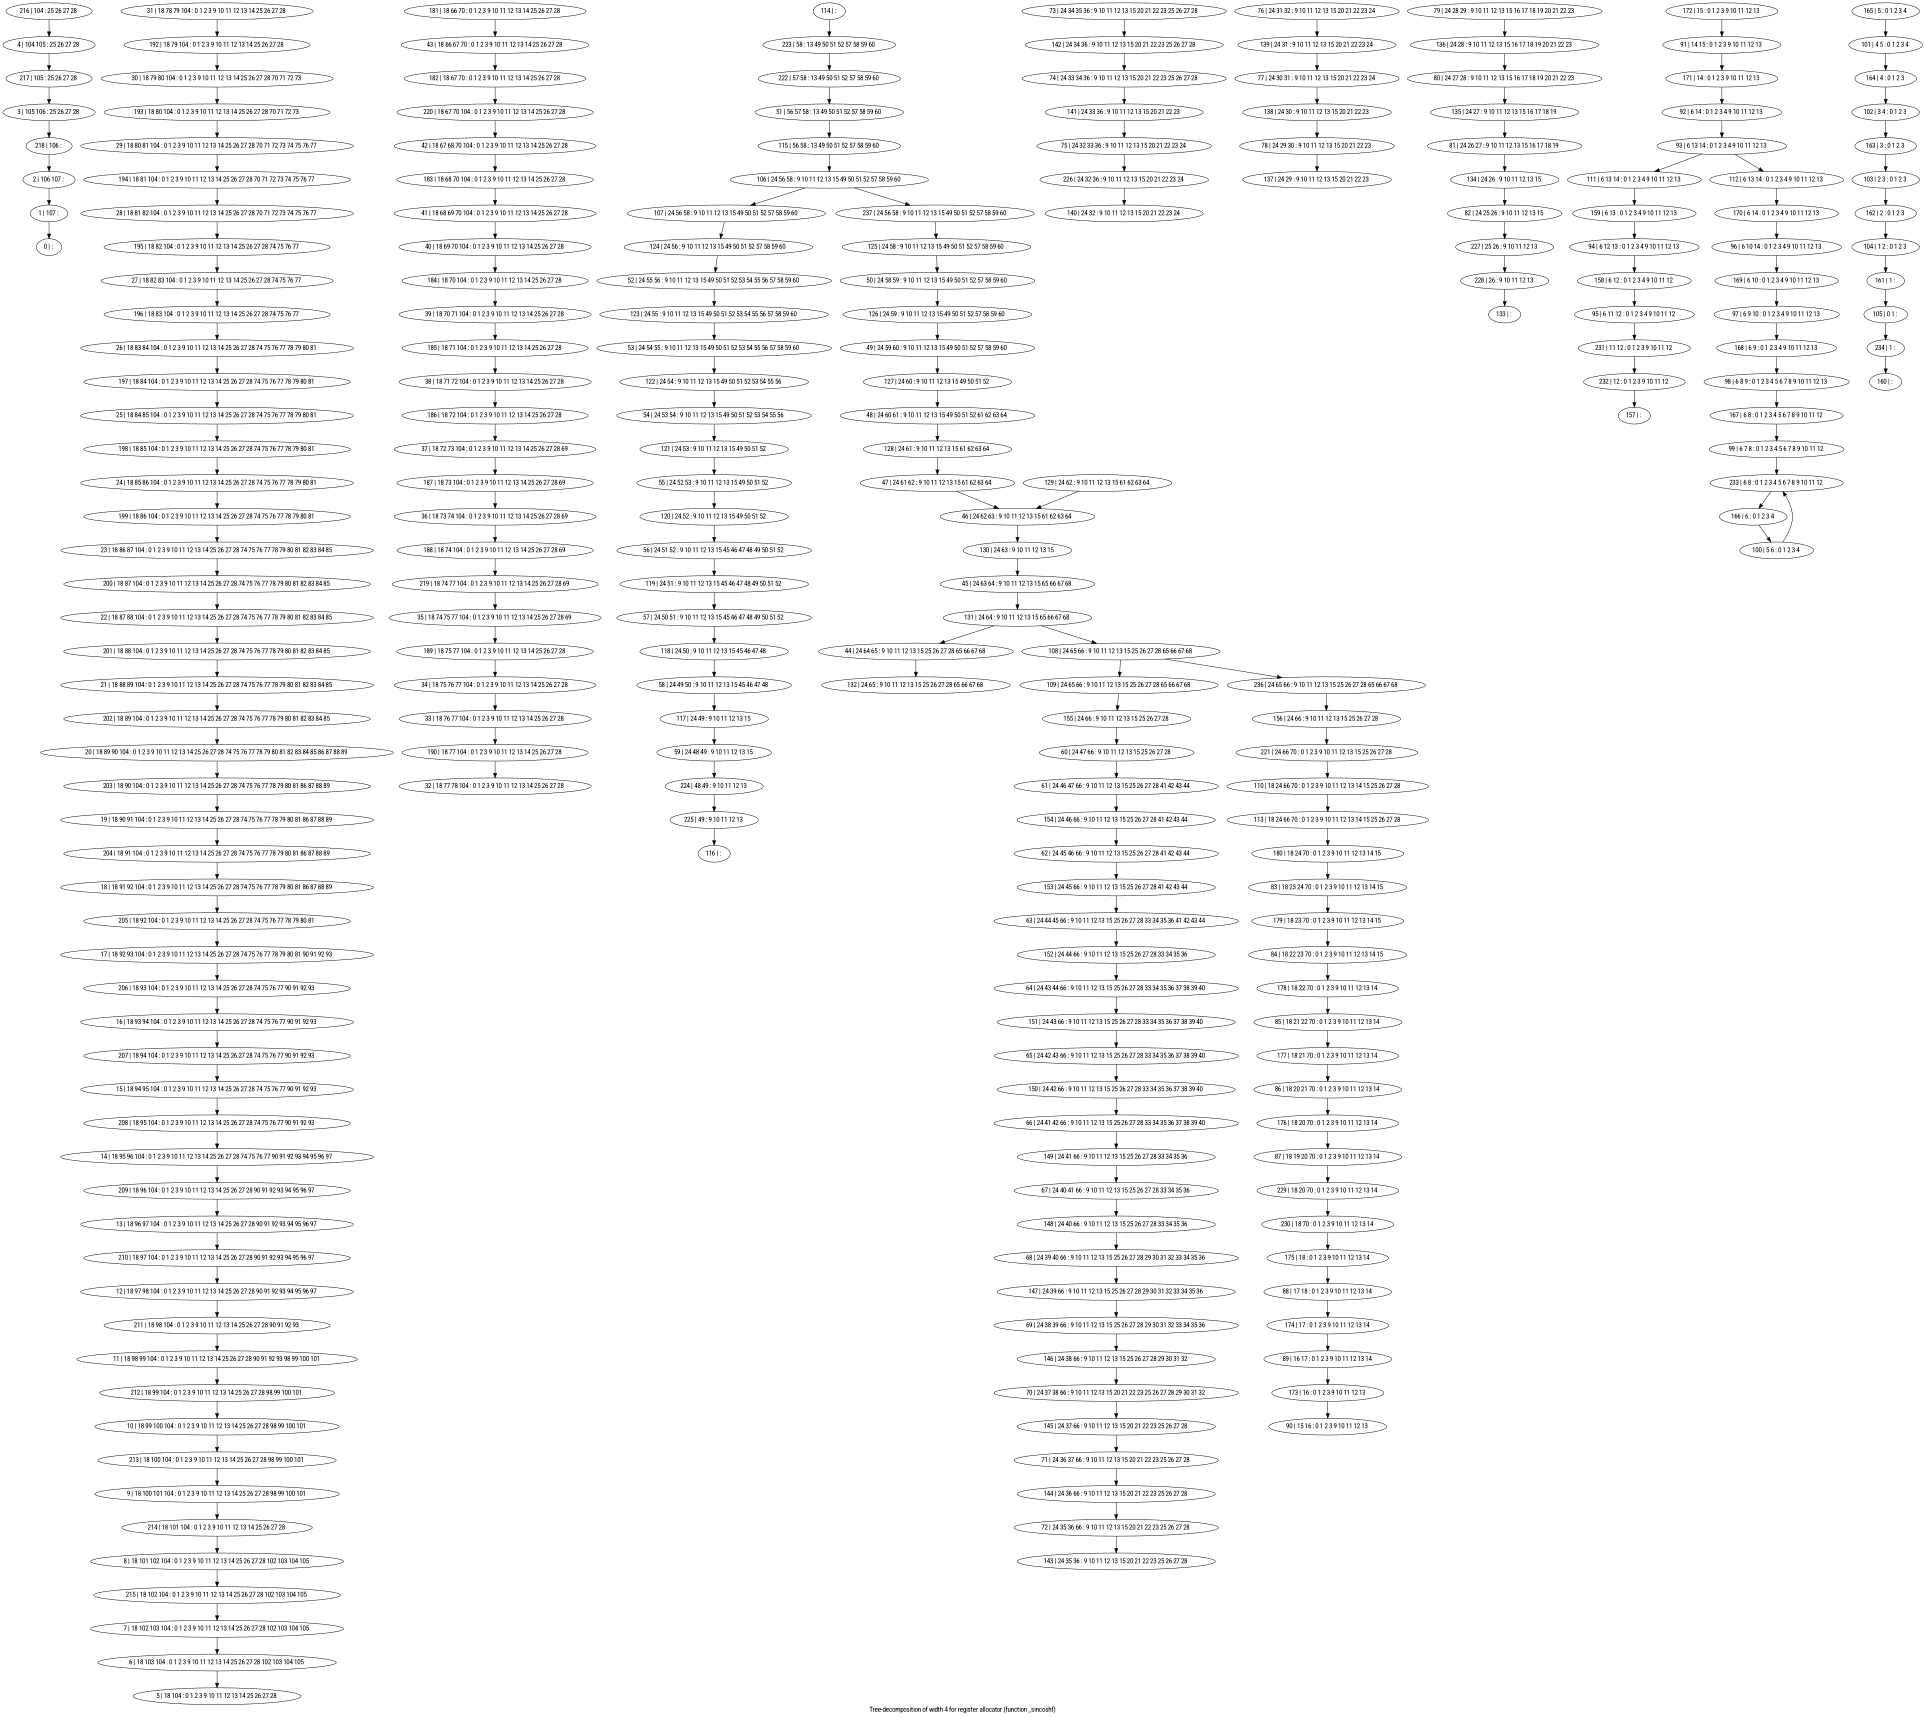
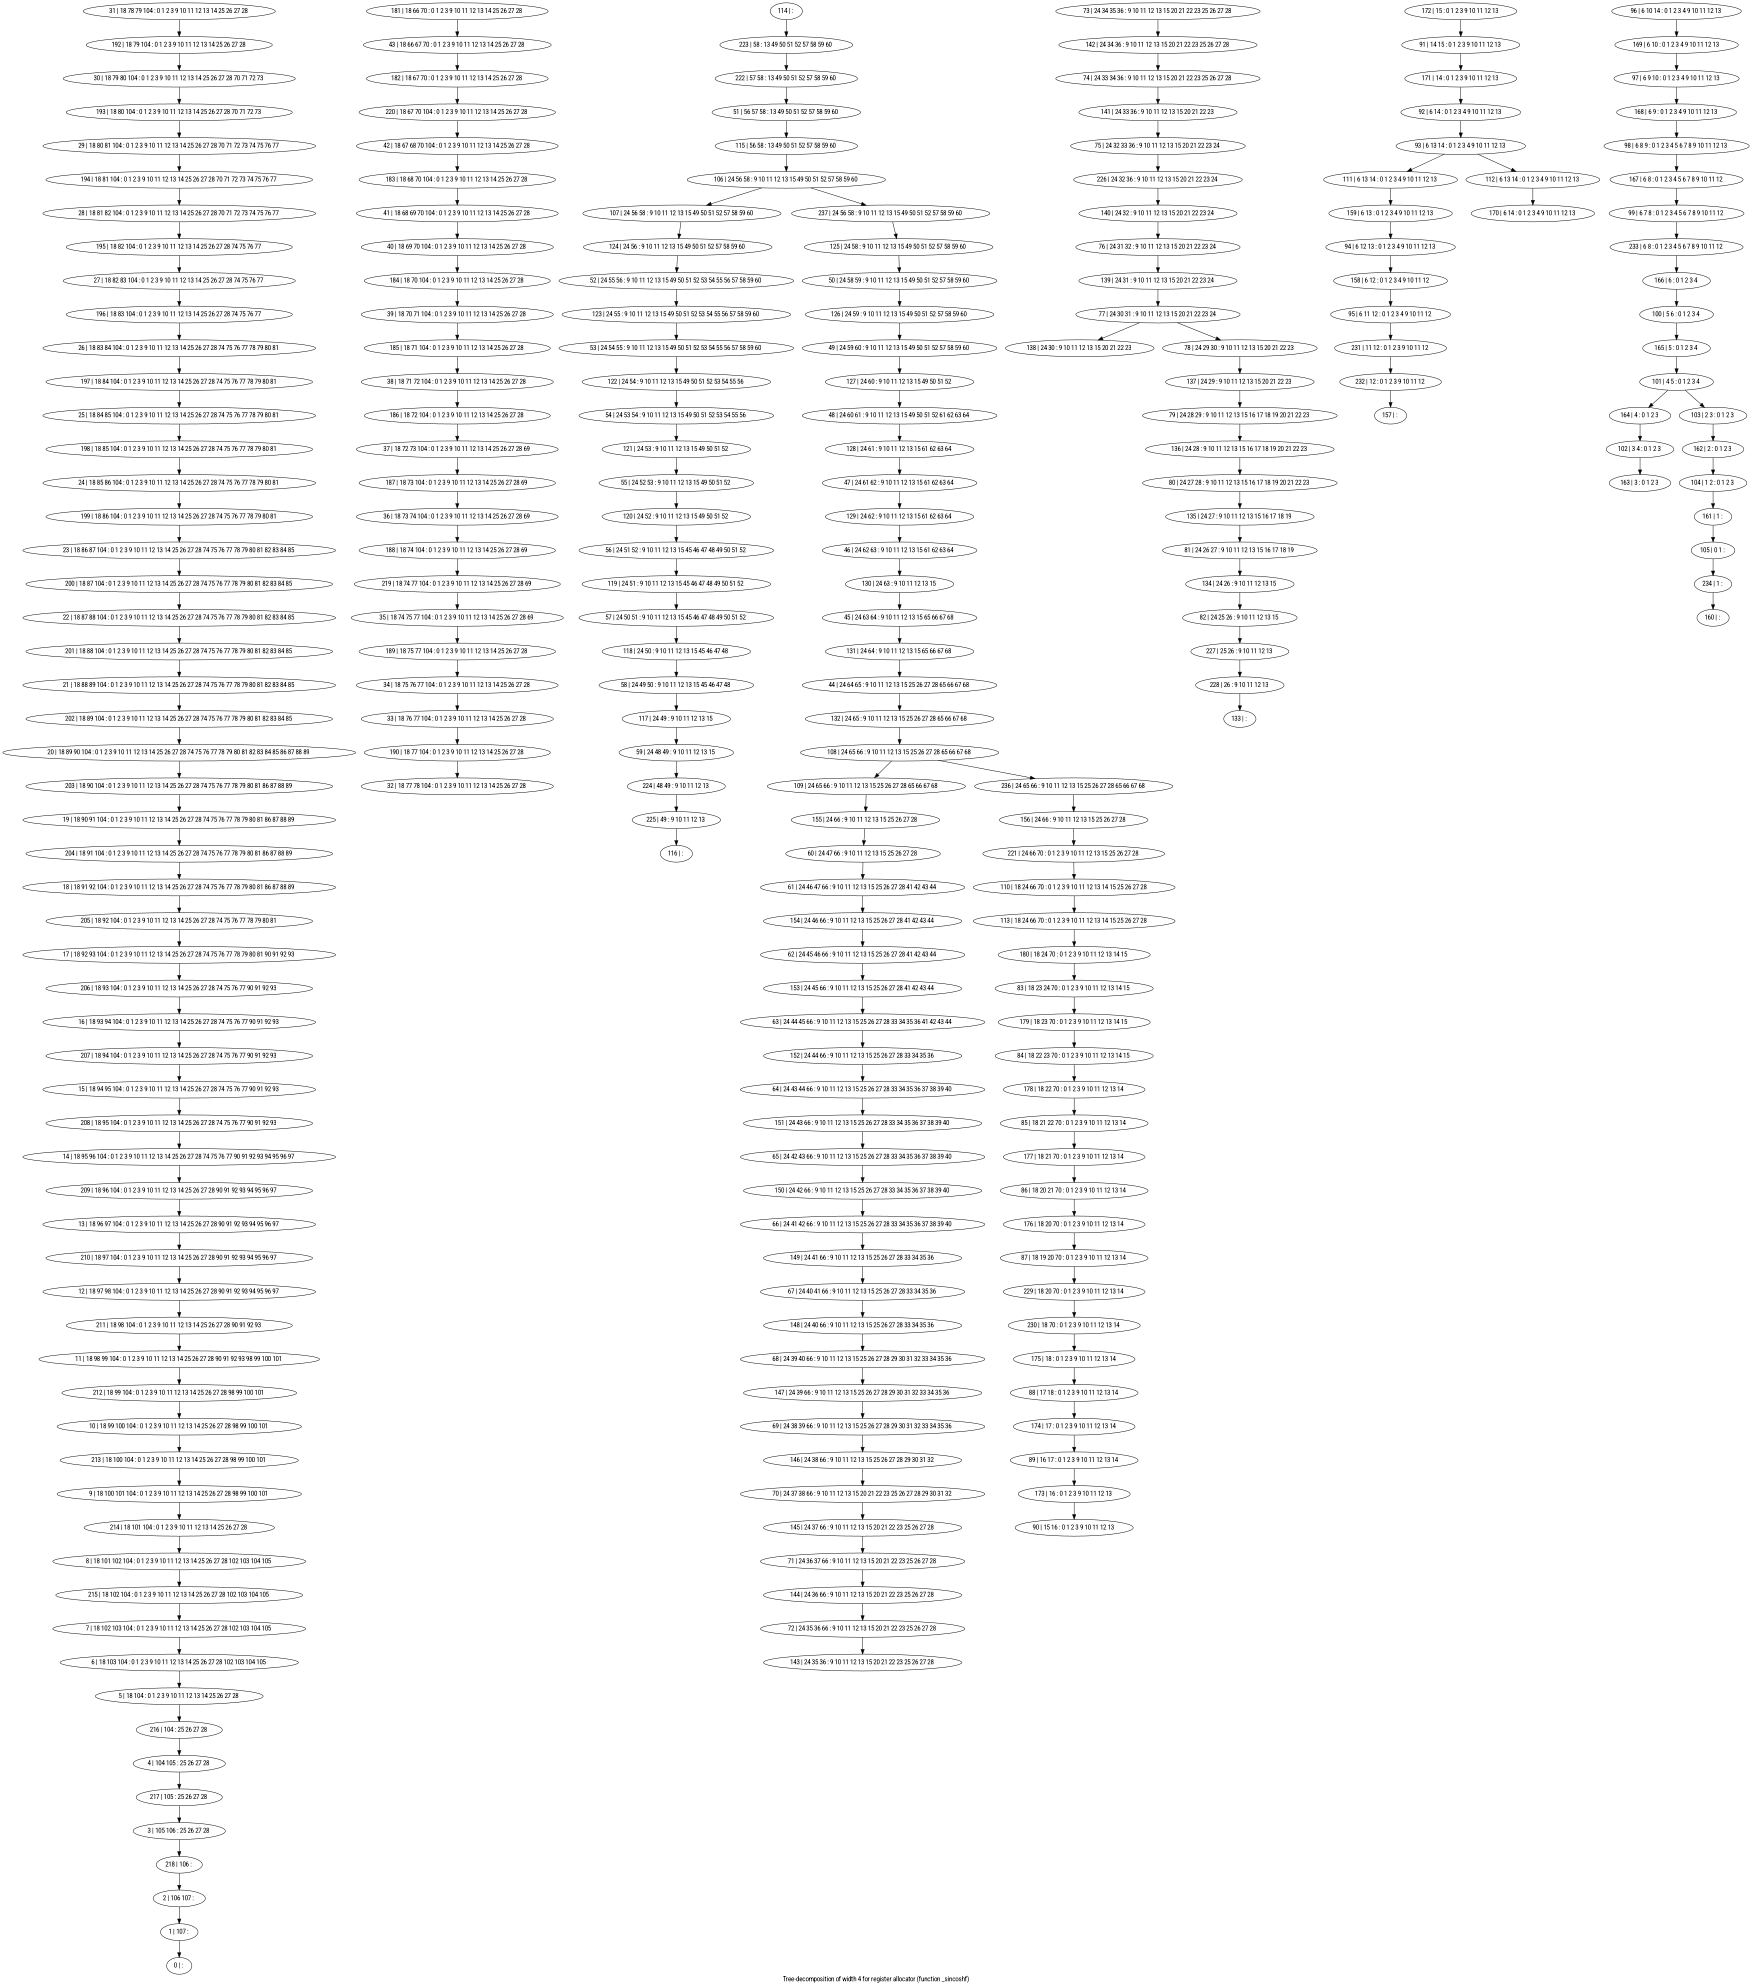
(1317, 127) -> (1197, 331)
(1886, 161) -> (1693, 397)
none -> (1158, 228)
(1777, 228) -> none
none -> (1240, 396)
(975, 499) -> (900, 498)
(1792, 519) -> (1677, 329)
(1067, 634) -> (900, 733)
none -> (179, 1711)
